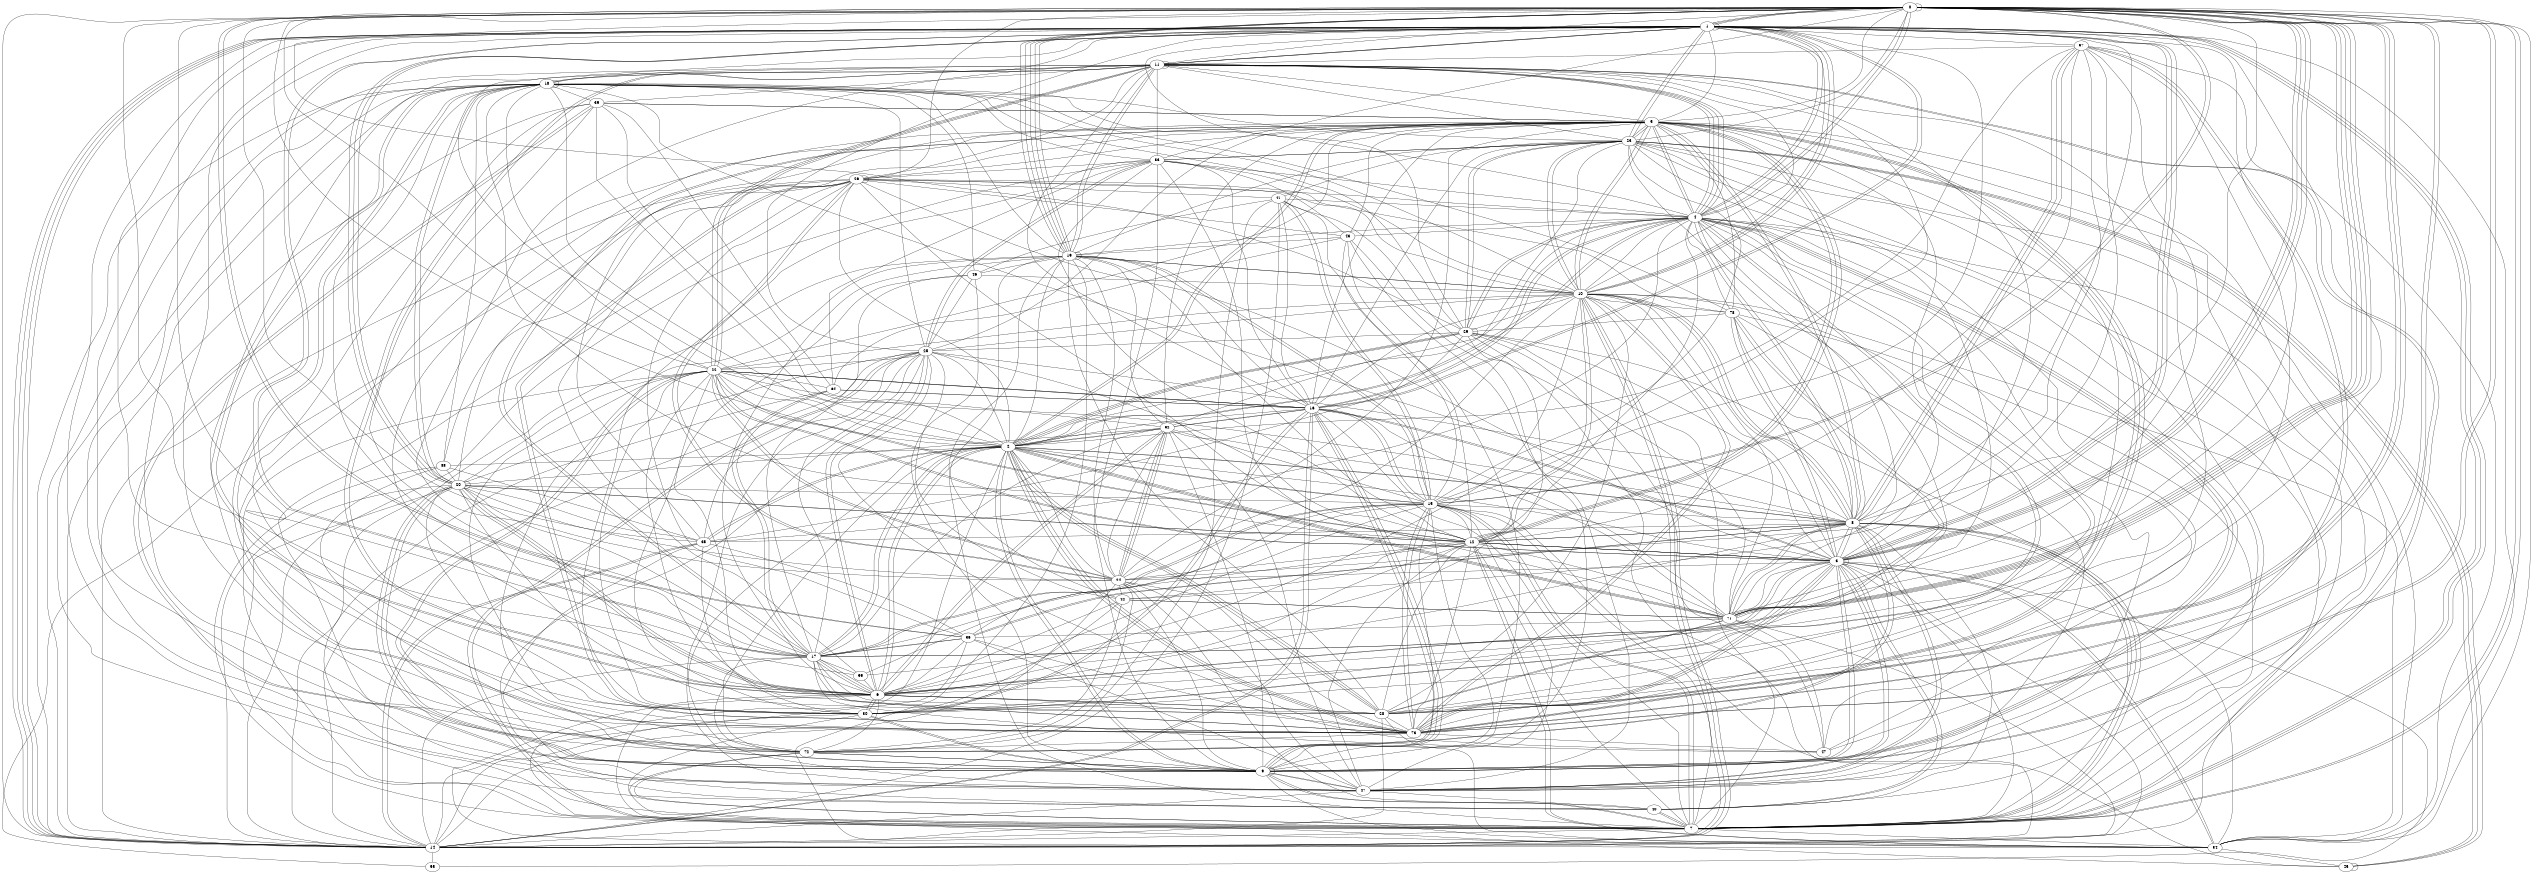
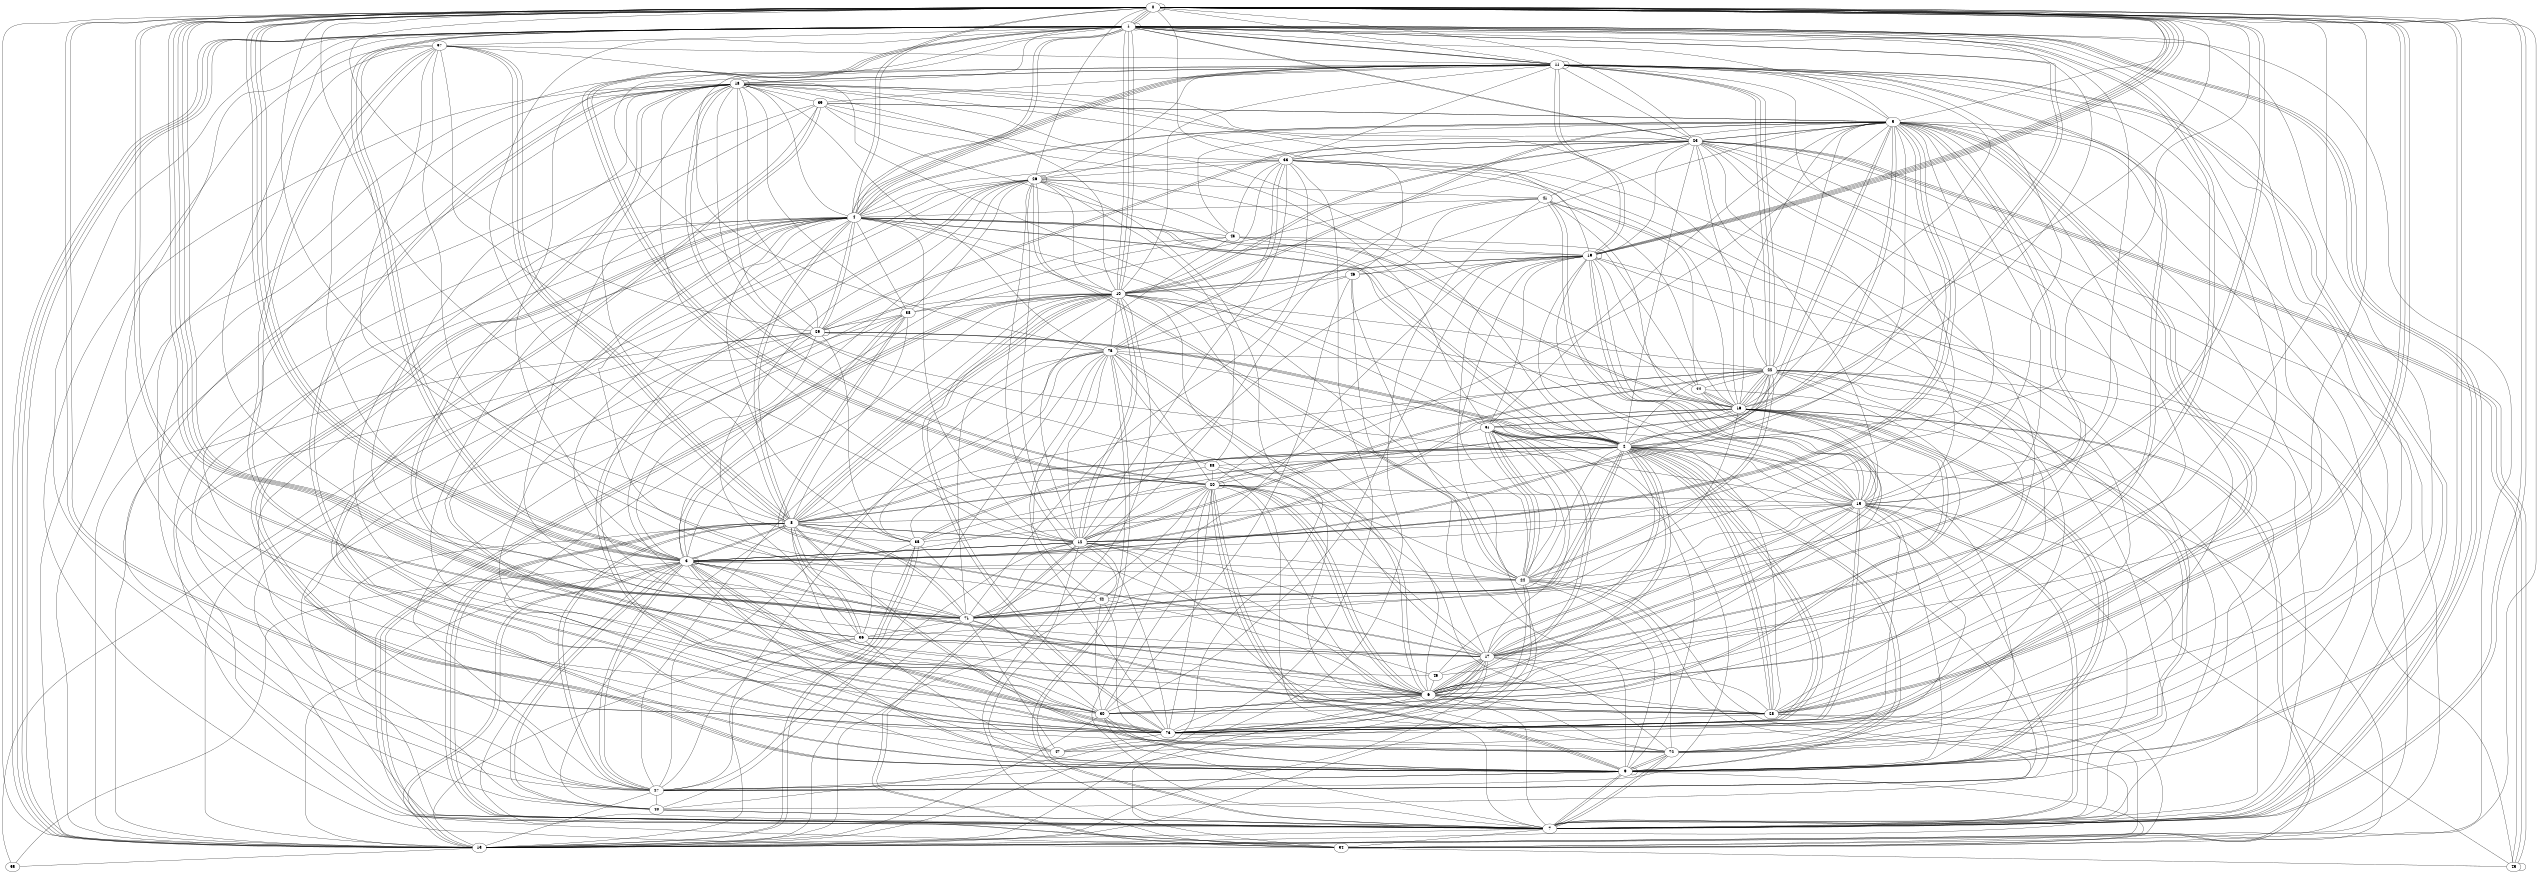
(1732, 313) -> (908, 313)
(686, 331) -> (1183, 413)
(926, 351) -> (1110, 351)
(833, 389) -> (1699, 389)
(1167, 428) -> (1487, 428)
none -> (1194, 604)
(861, 676) -> (1436, 676)
(433, 848) -> (479, 848)
